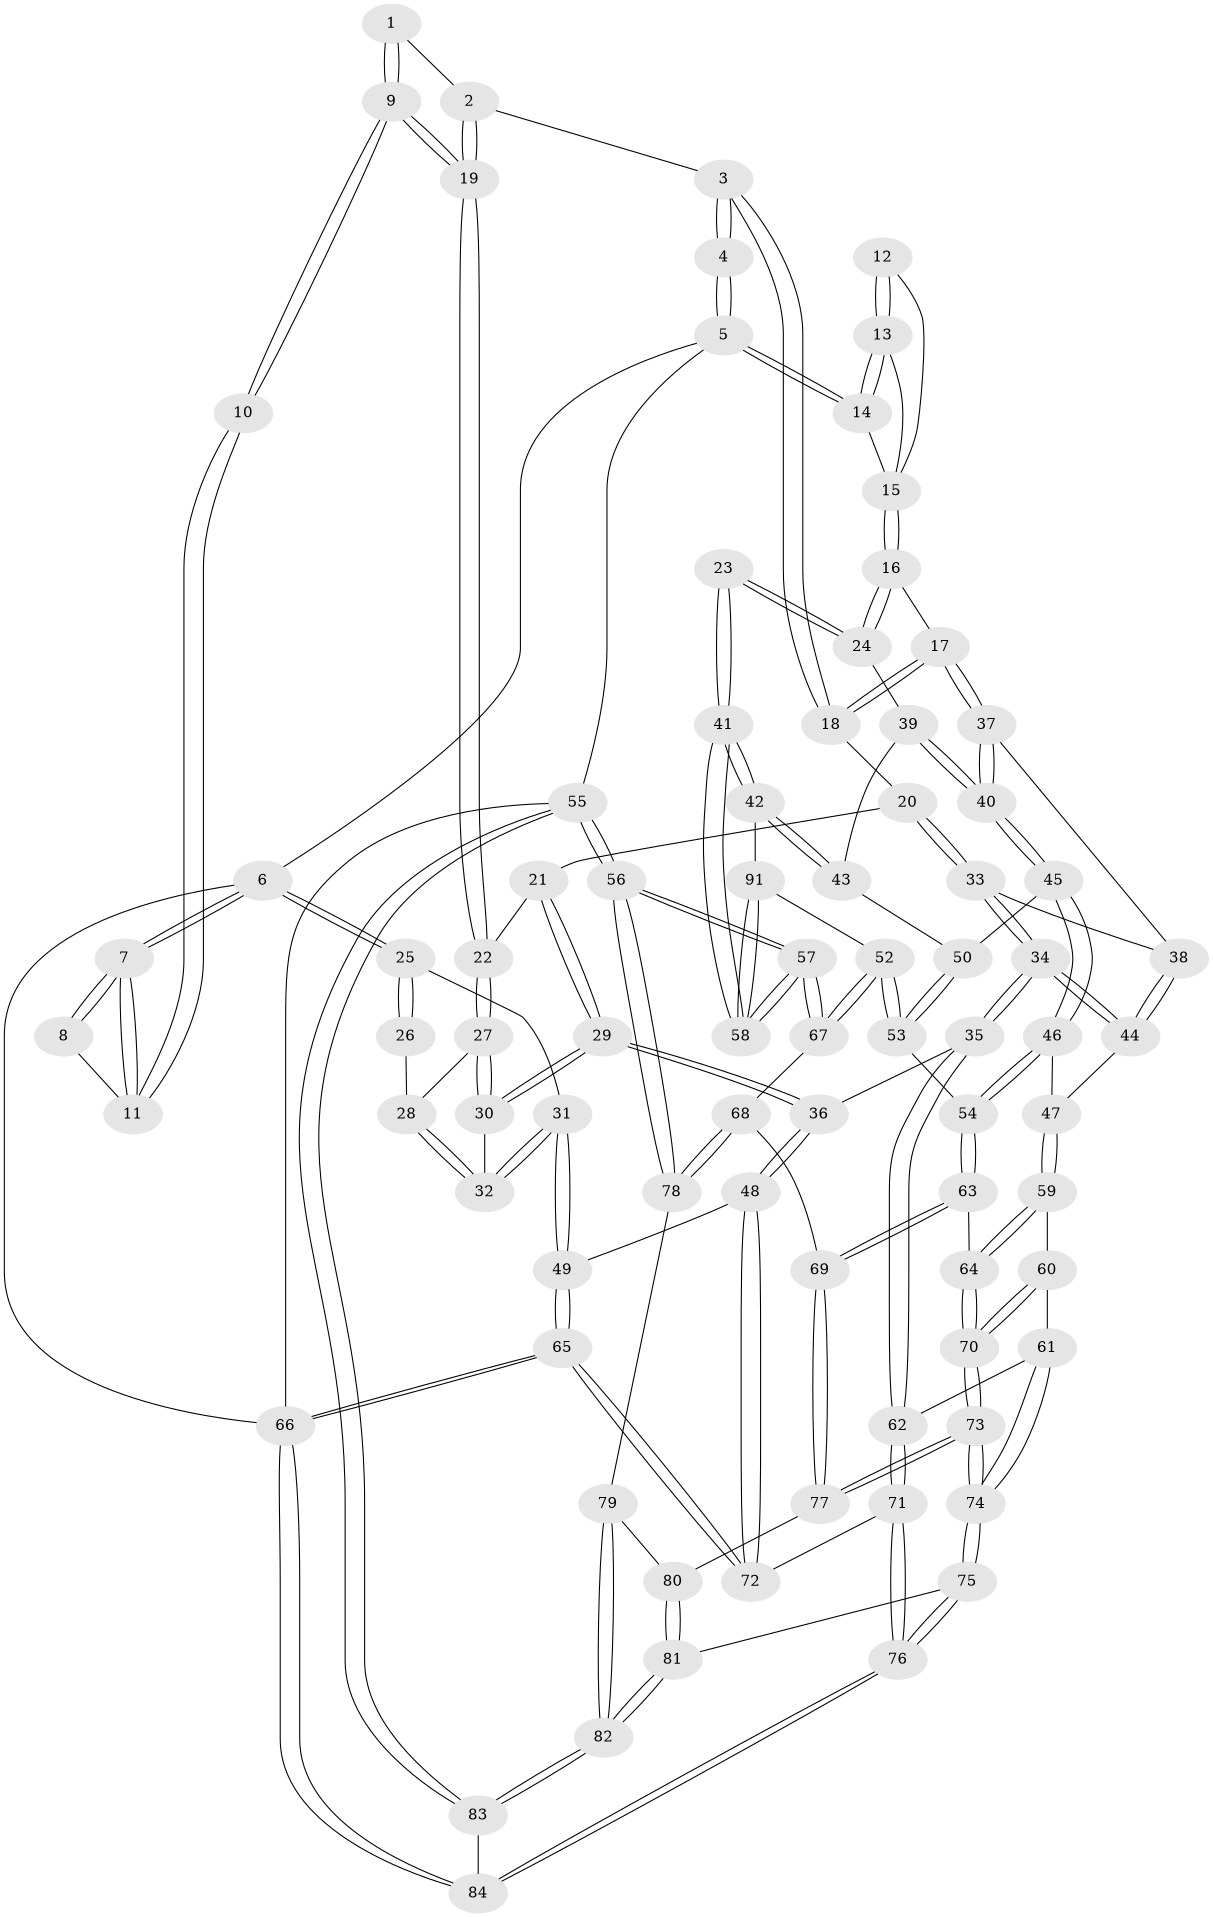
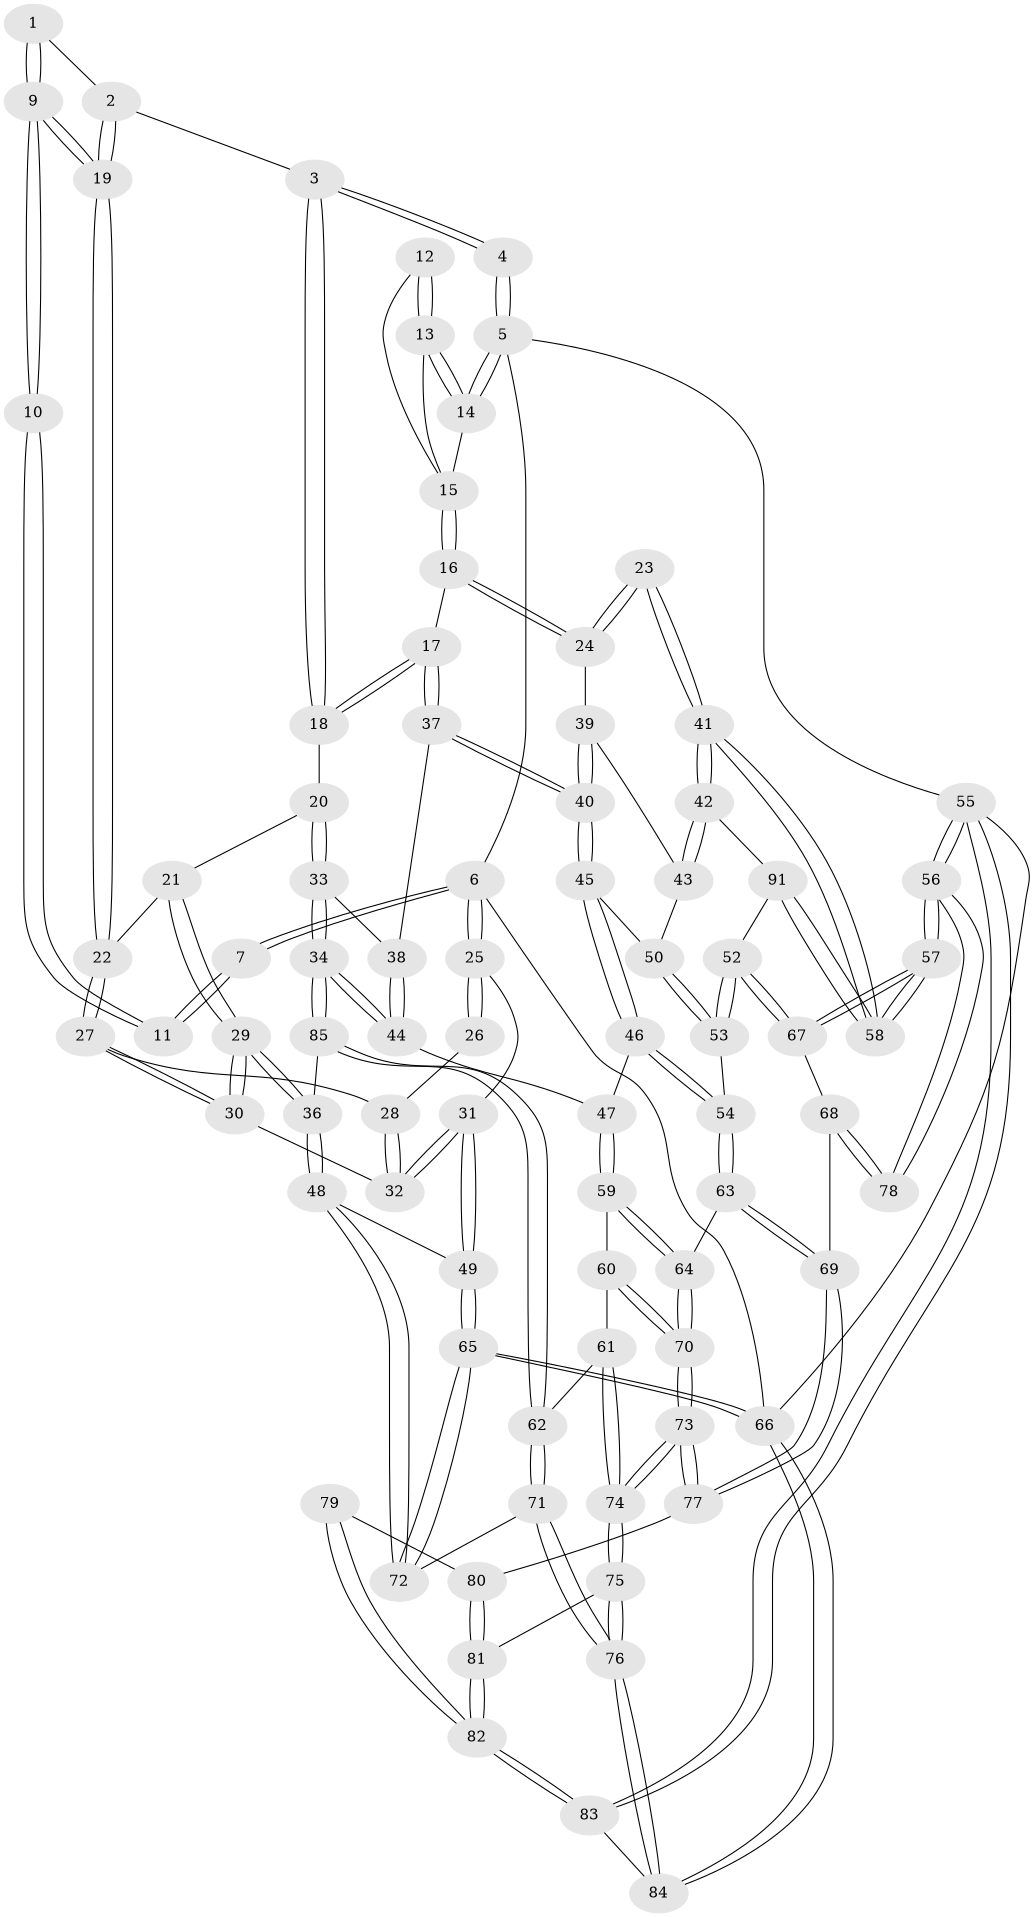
(64, 1037) -> none
(975, 1037) -> (319, 1037)
(640, 1348) -> none
